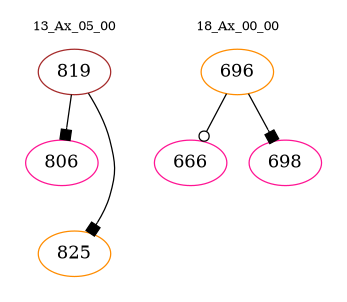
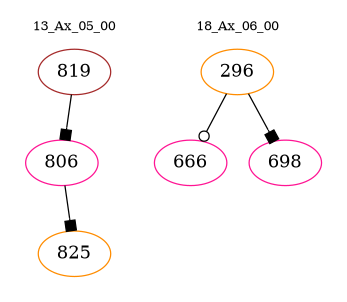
(238, 27) -> (238, 27)
(237, 72) -> (237, 72)
(114, 157) -> (67, 202)
